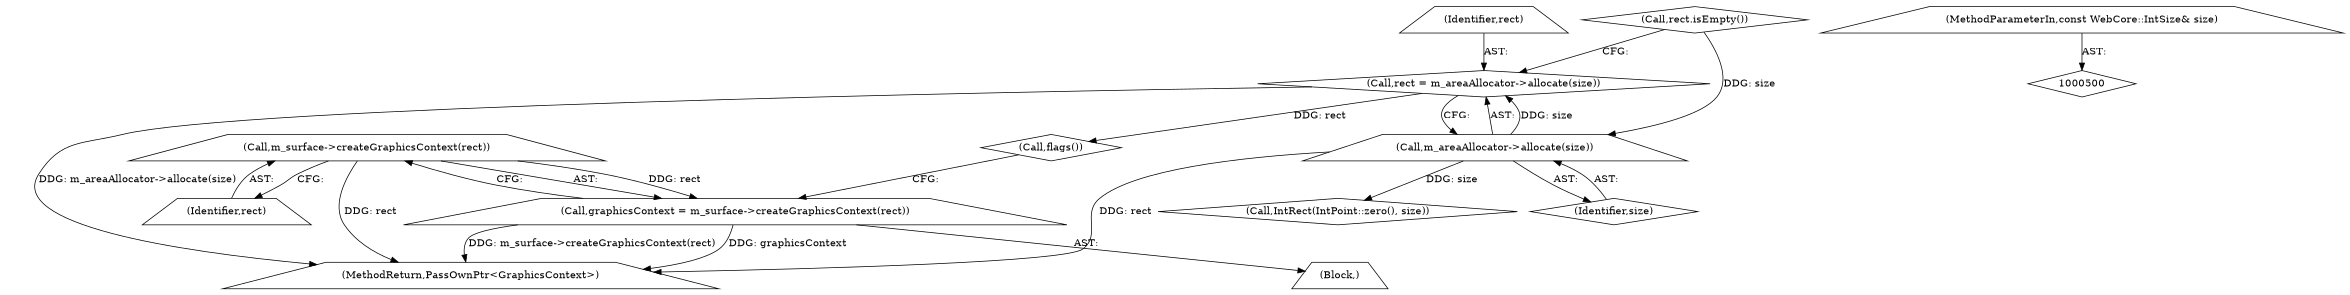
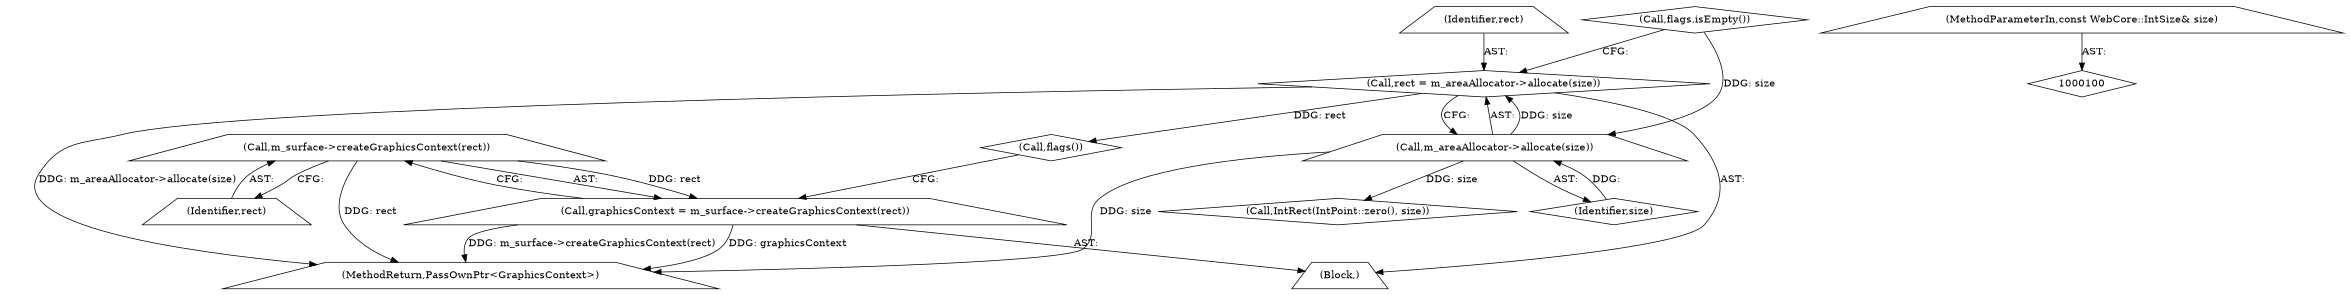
(1695, 20) -> (1695, 20)
(2082, 84) -> (2082, 84)
(1608, 180) -> (1608, 180)
(1126, 212) -> (1126, 212)
none -> (1668, 239)
